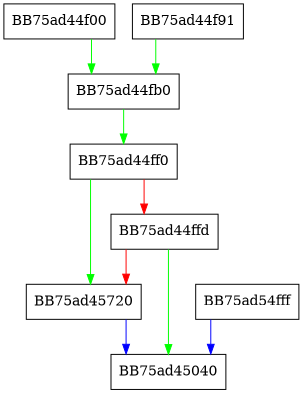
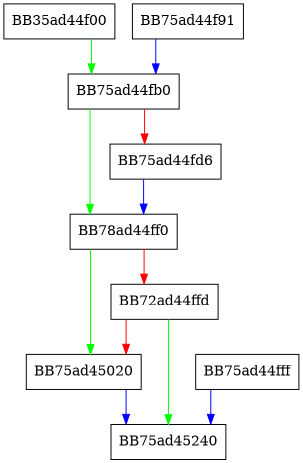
(59, 21) -> (59, 21)
(156, 51) -> (156, 51)
(124, 162) -> (124, 232)
none -> (166, 162)
(165, 232) -> (165, 302)
(84, 302) -> (84, 372)
(247, 302) -> (247, 372)
(168, 372) -> (168, 442)
